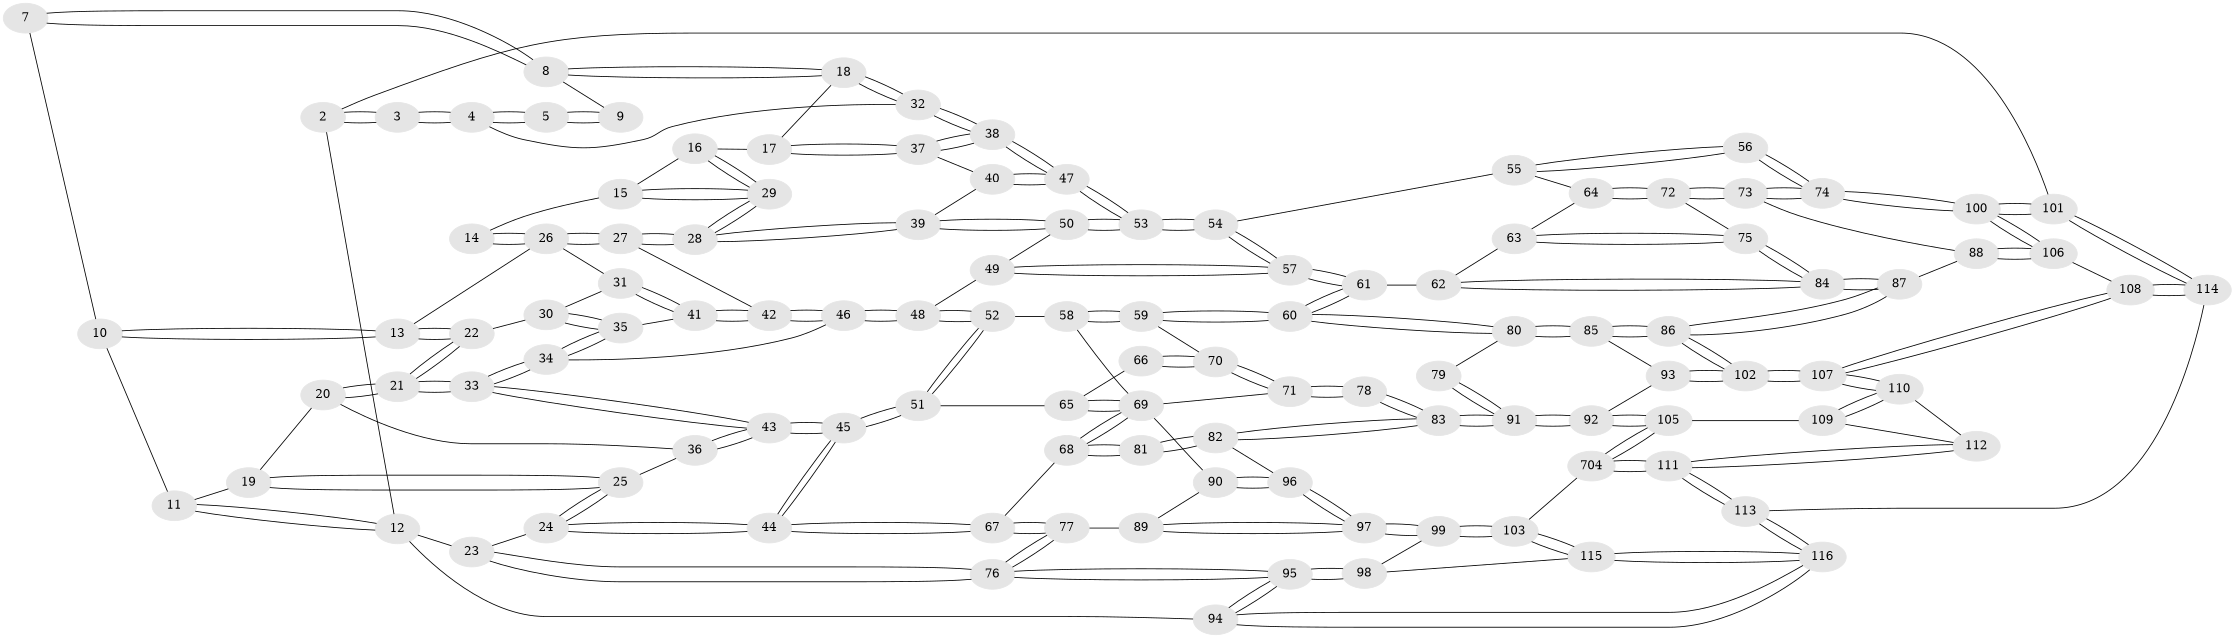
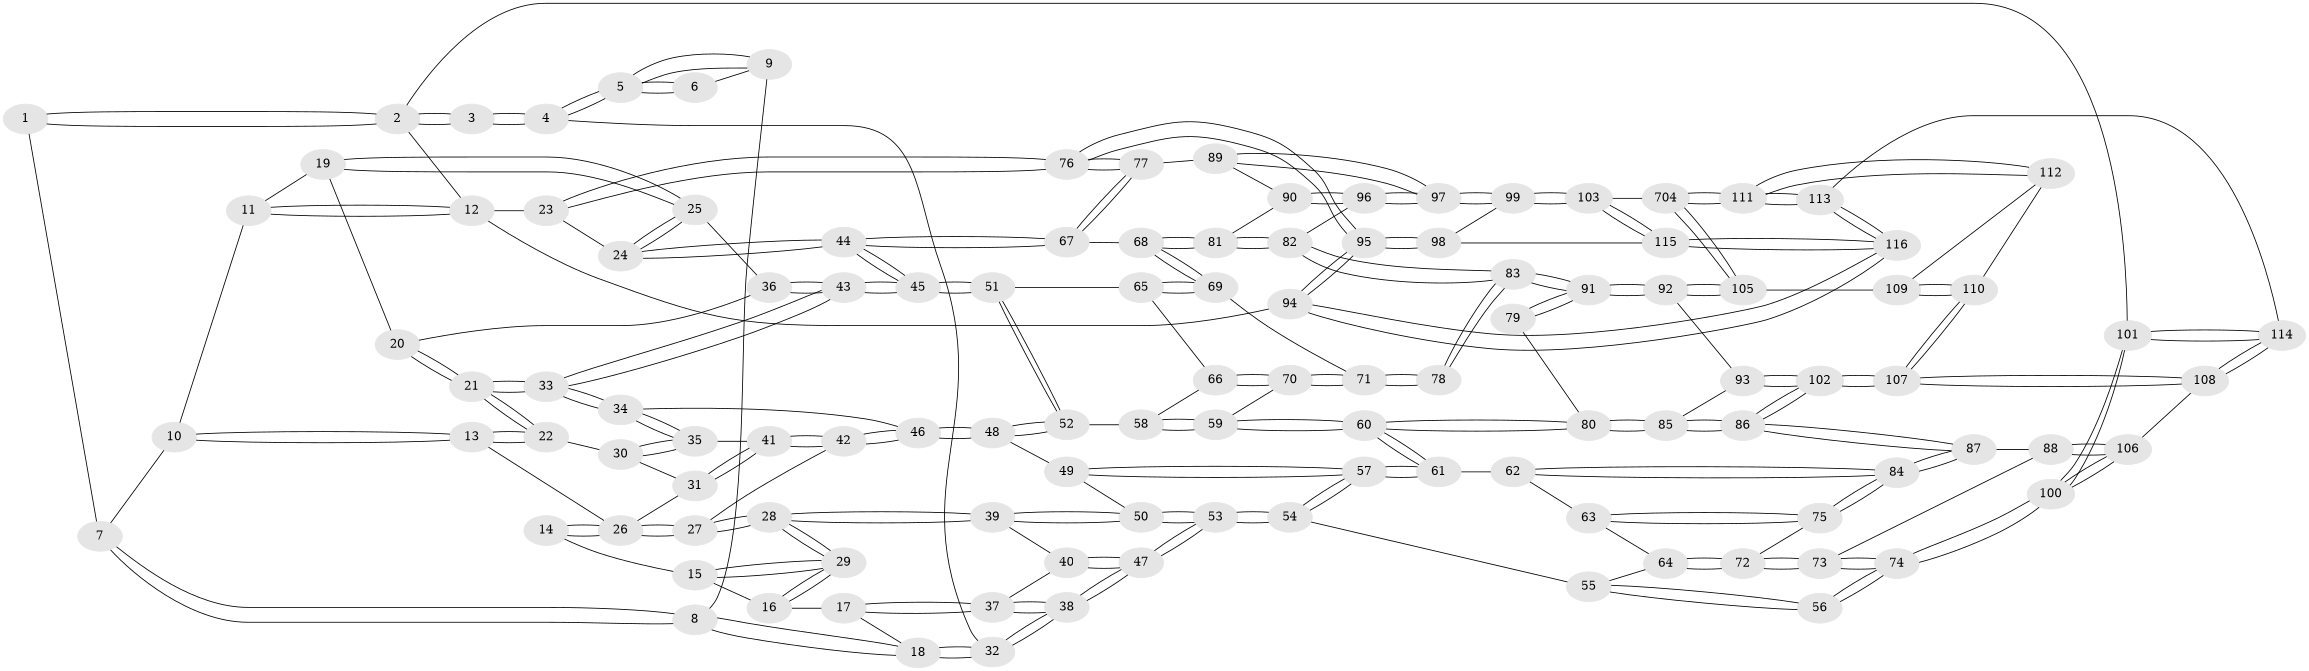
none -> (695, 88)
none -> (26, 119)
(1102, 362) -> (1178, 402)
(1178, 444) -> (1253, 221)
